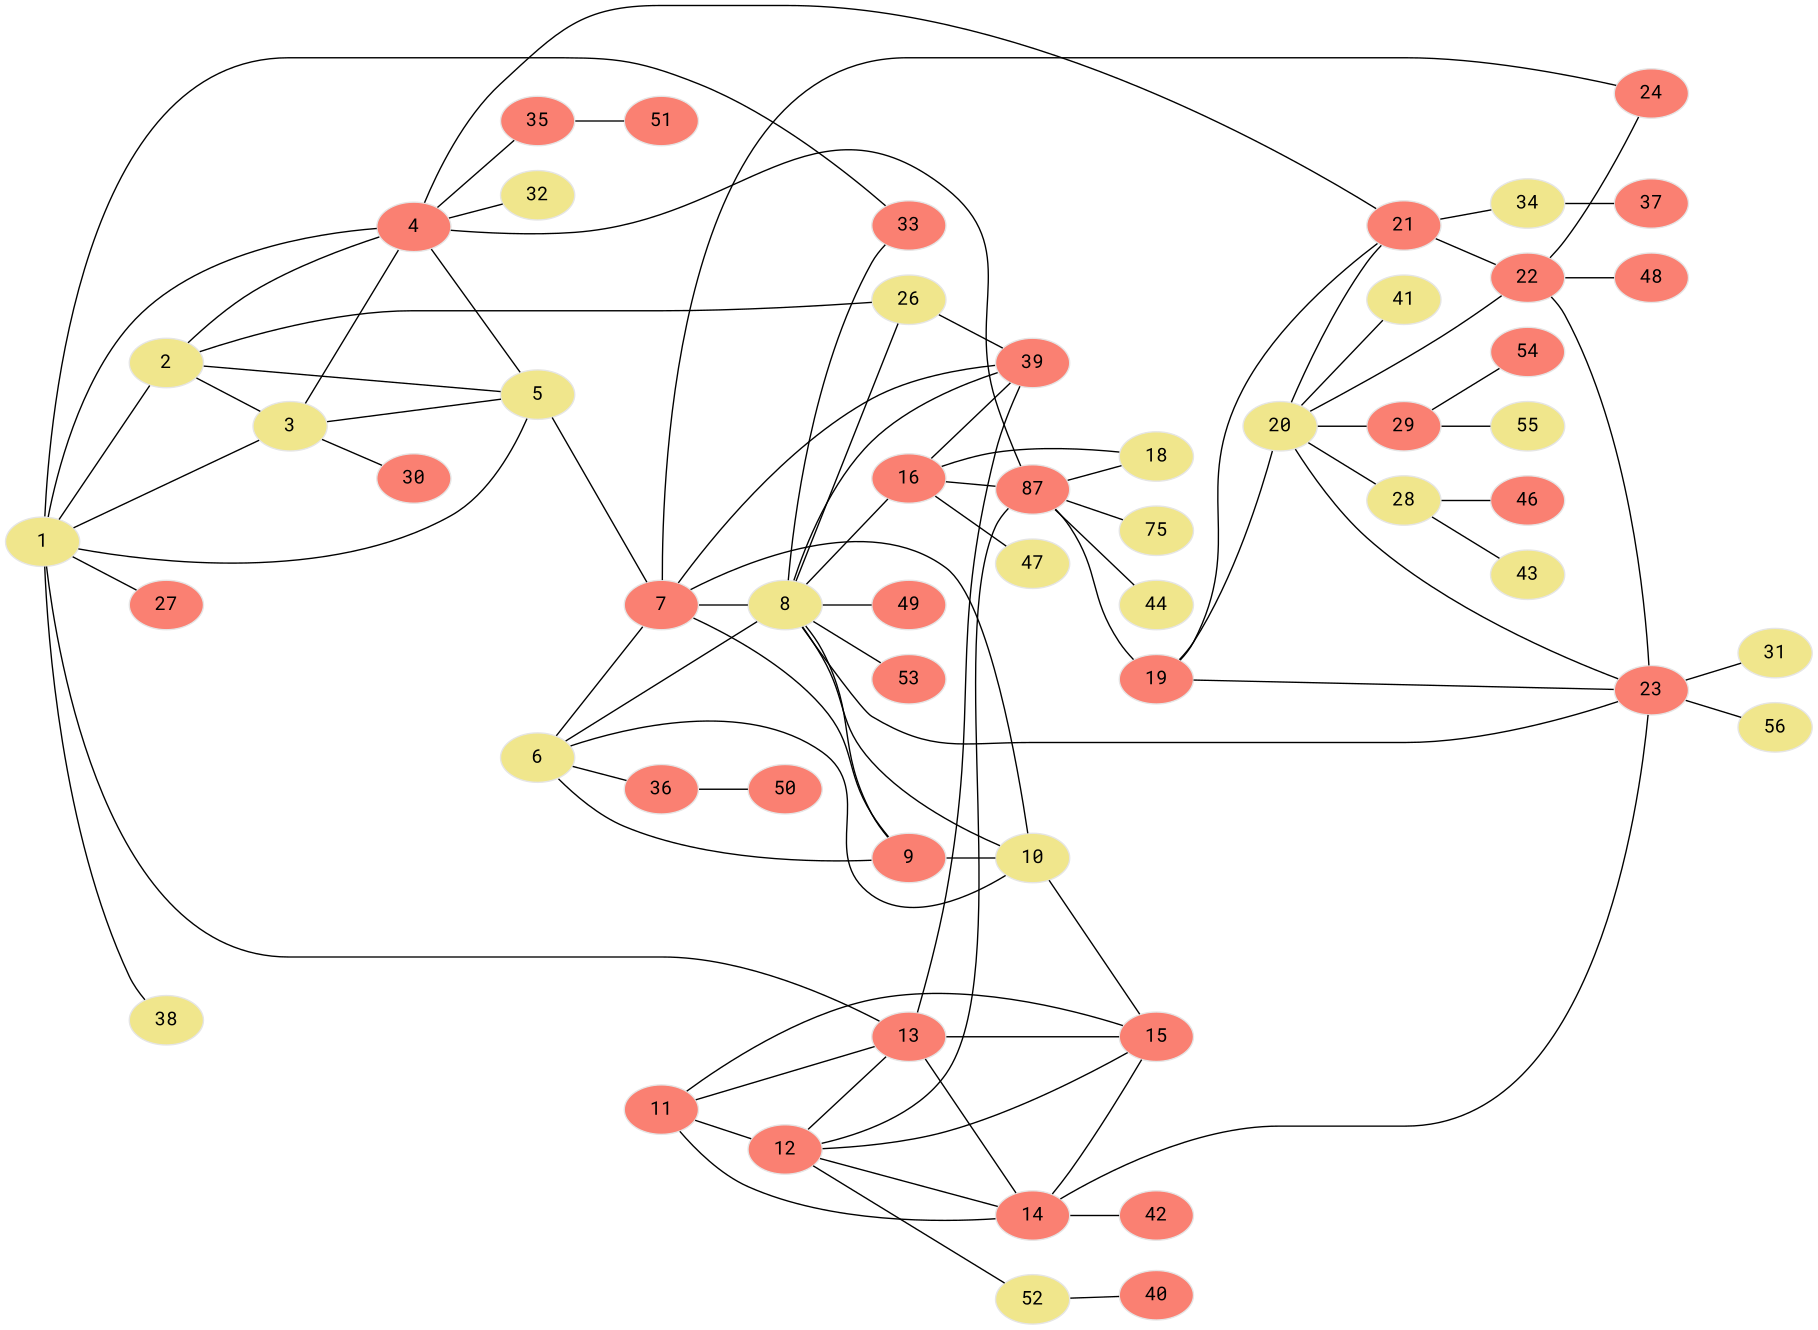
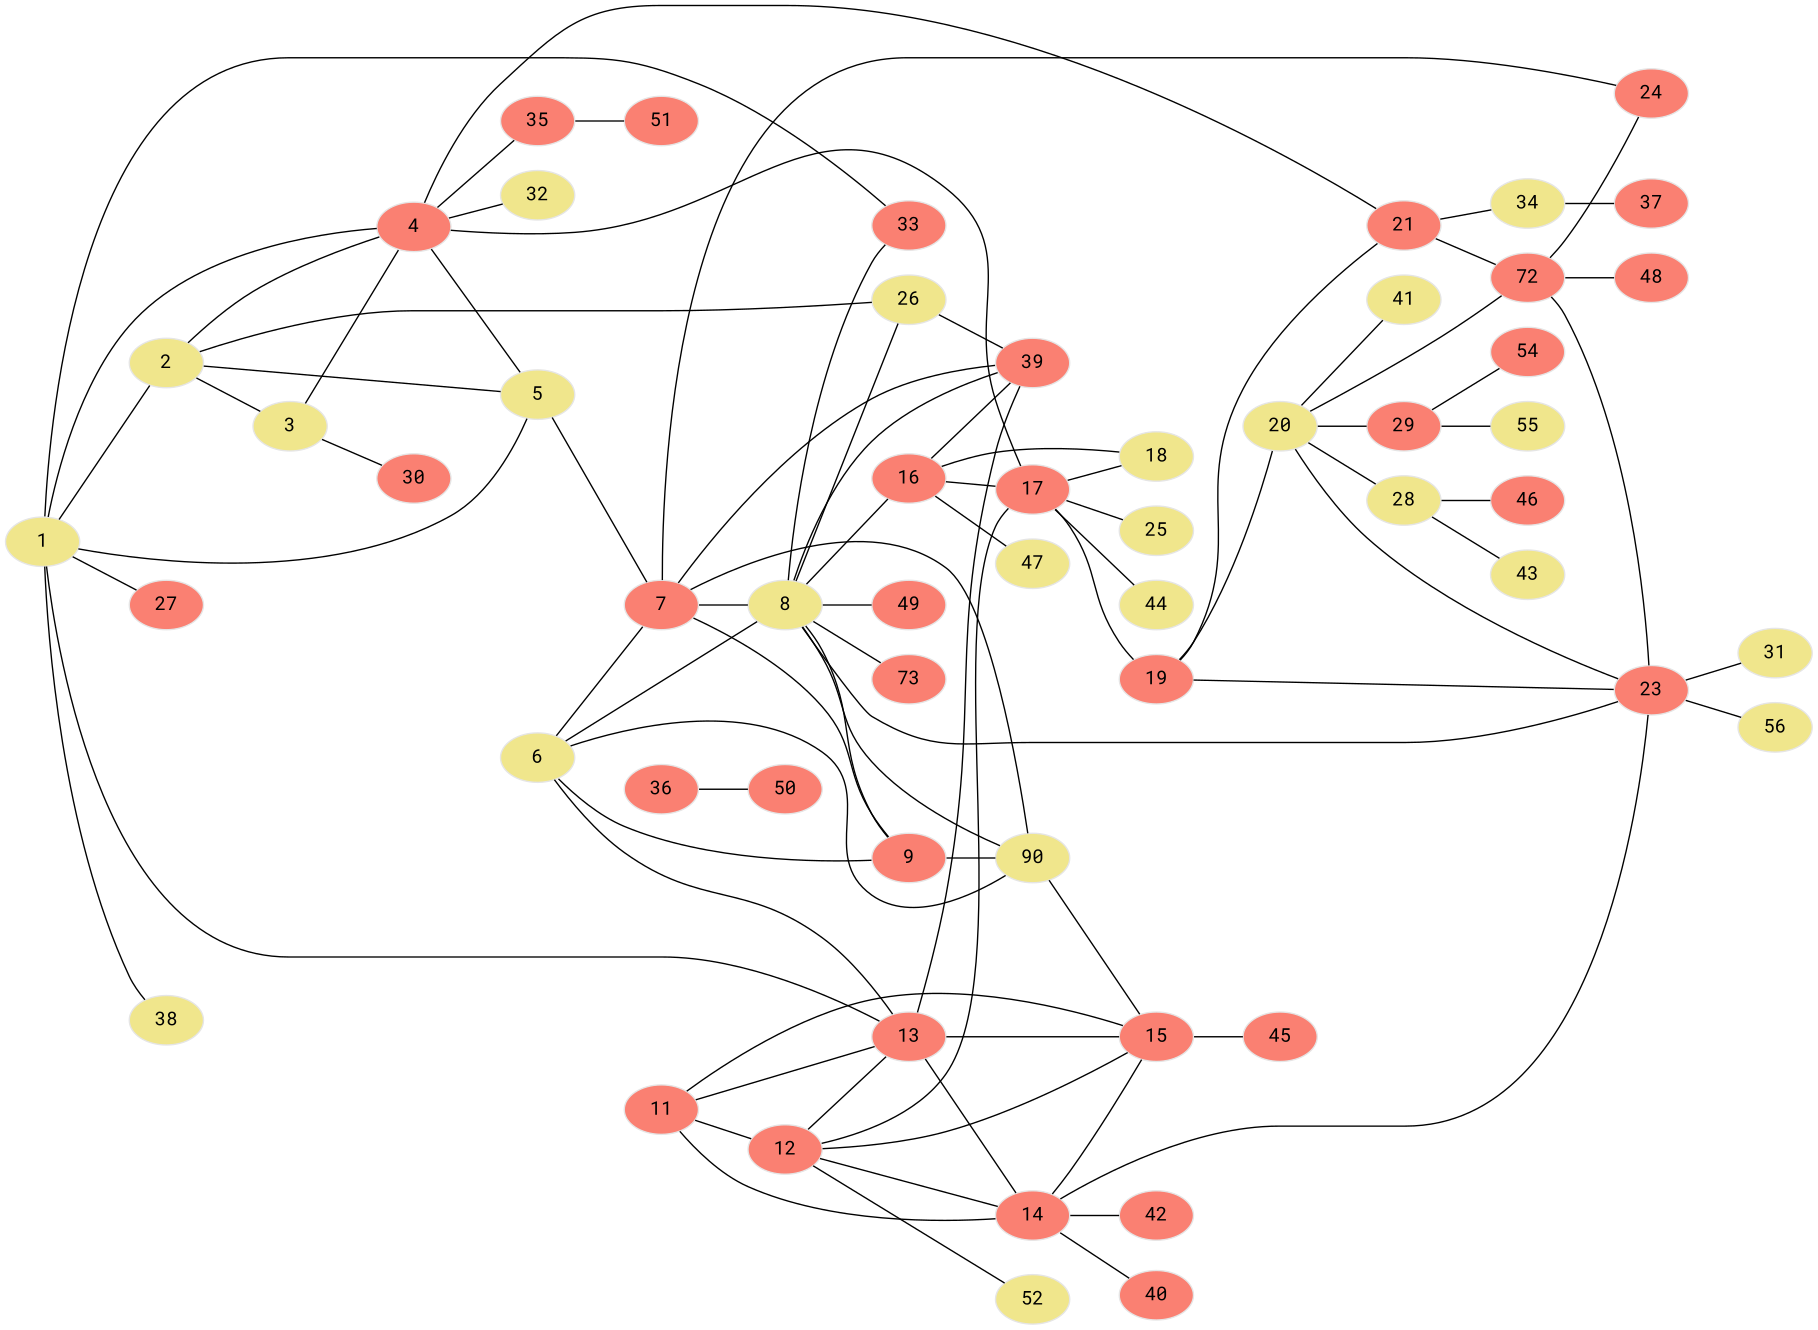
(1528, 278) -> (1528, 278)
(1331, 321) -> none
(414, 410) -> none
(166, 484) -> none
(1033, 490) -> (1033, 490)
(1156, 531) -> (1156, 531)
(909, 679) -> (909, 679)
(600, 773) -> (725, 895)
(1033, 858) -> (1033, 858)
none -> (1280, 1037)
(1095, 1297) -> (1095, 1256)
